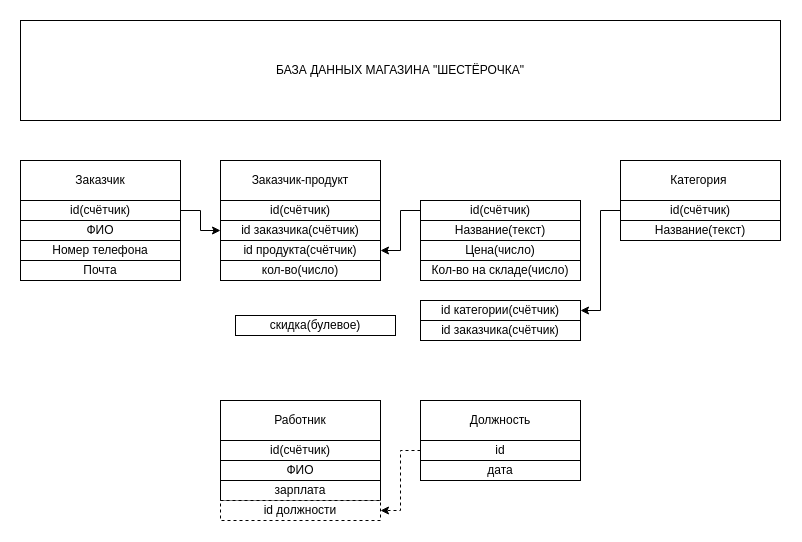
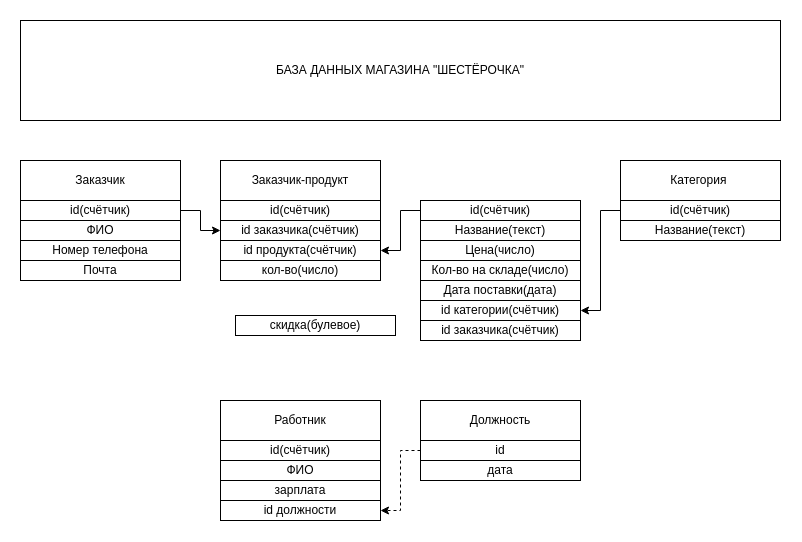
none -> (501, 291)
(301, 511) -> (301, 511)
